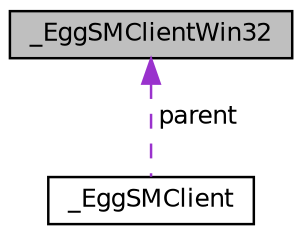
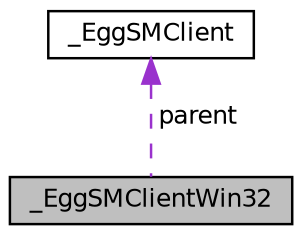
(151, 130) -> (151, 130)
